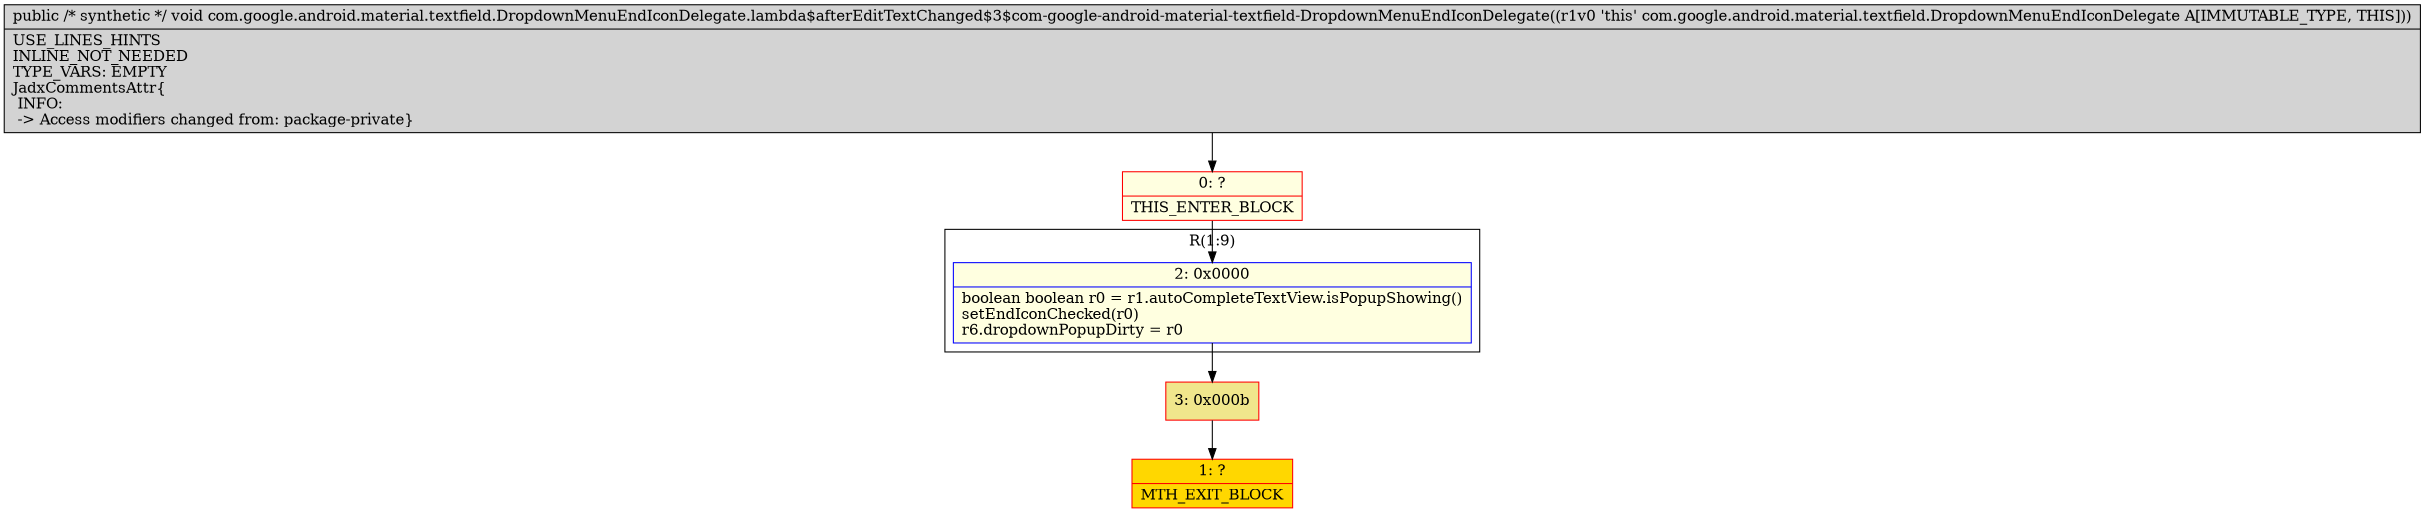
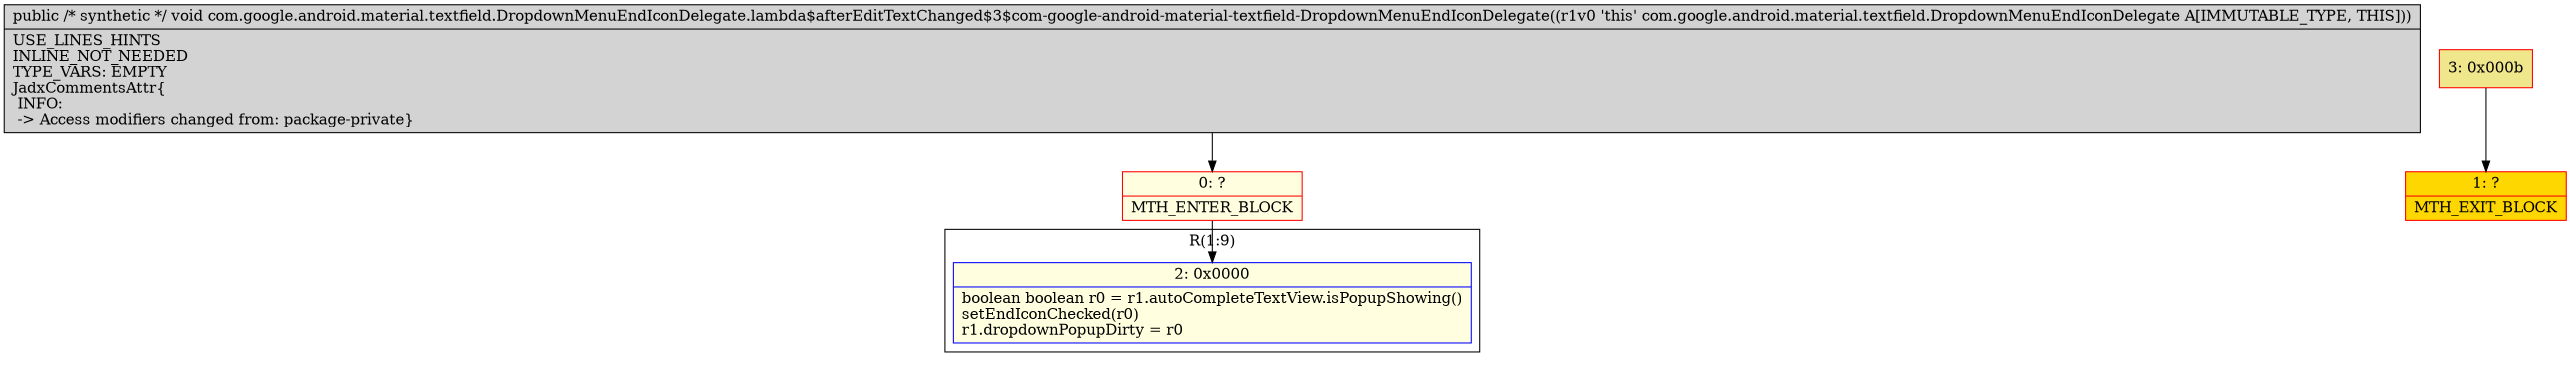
(1212, 208) -> (1212, 208)
(1073, 330) -> (1073, 330)
(1212, 359) -> none
